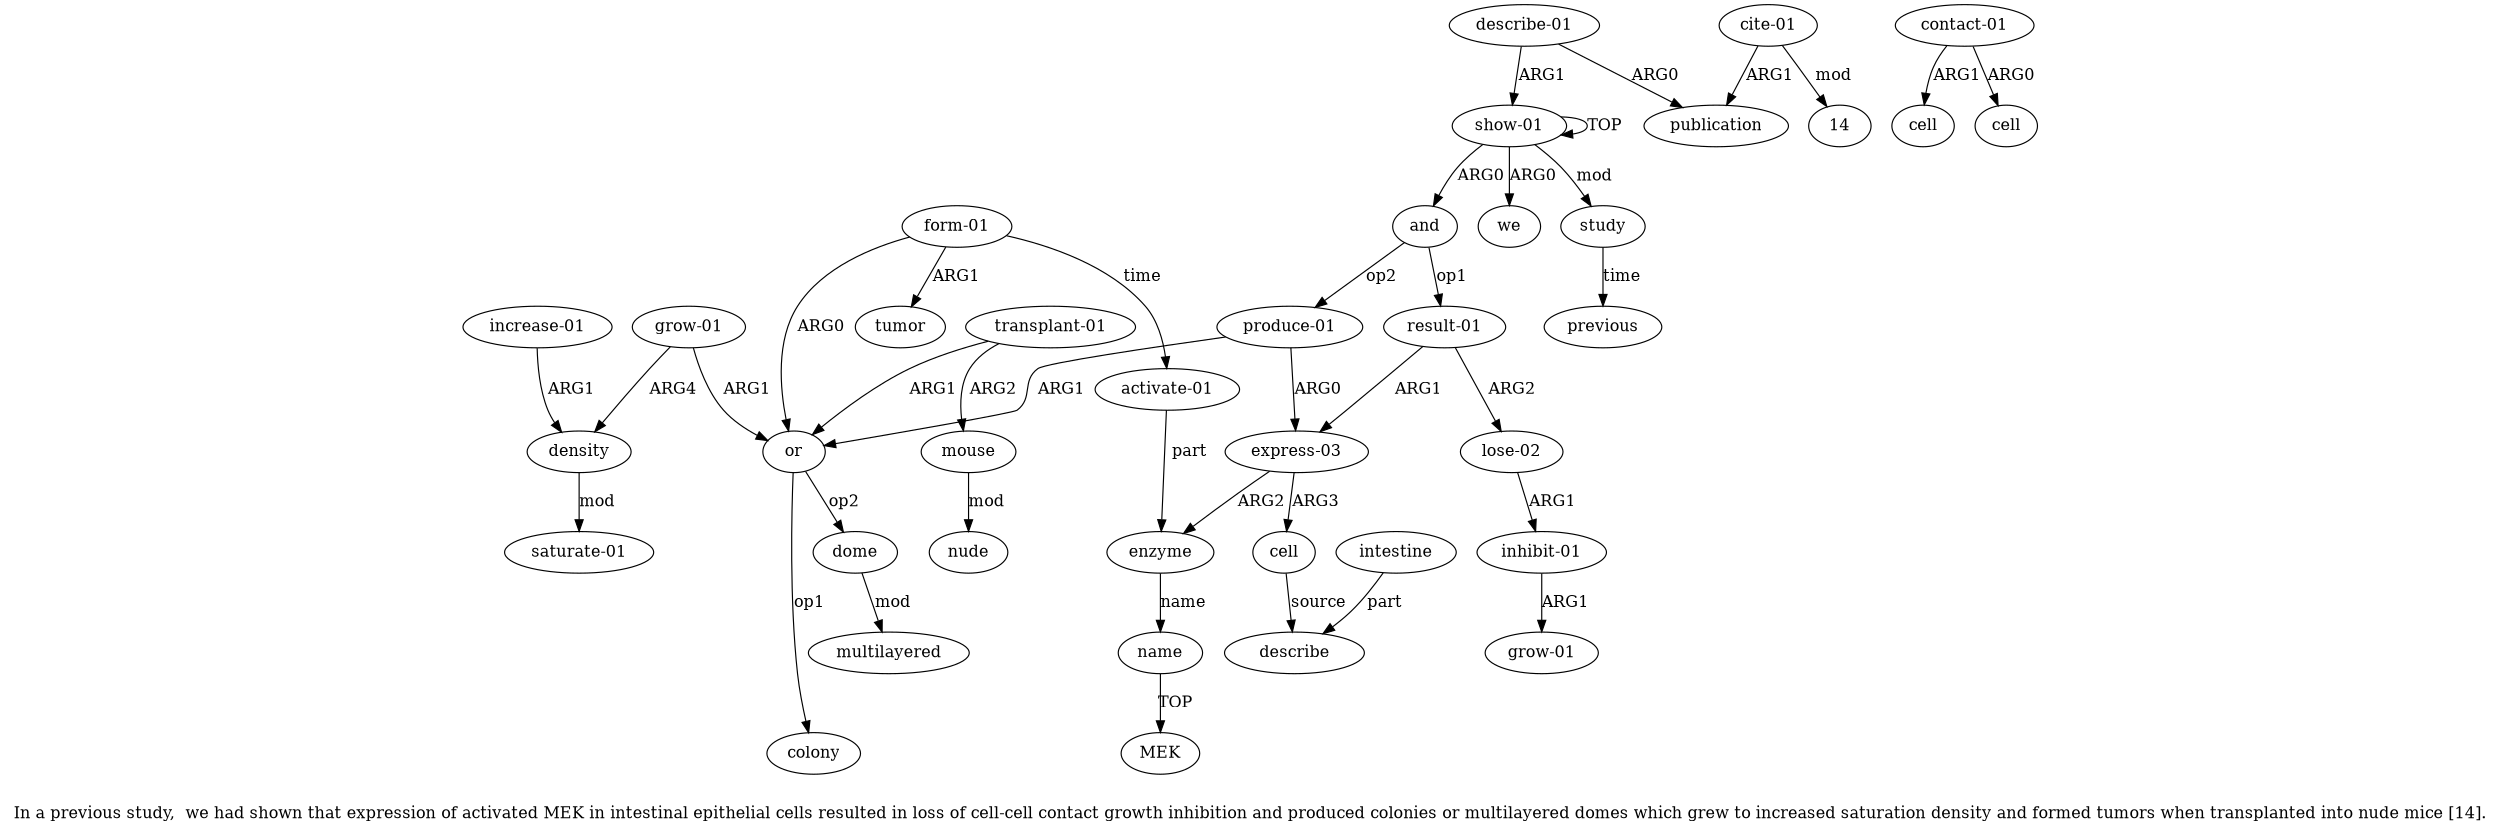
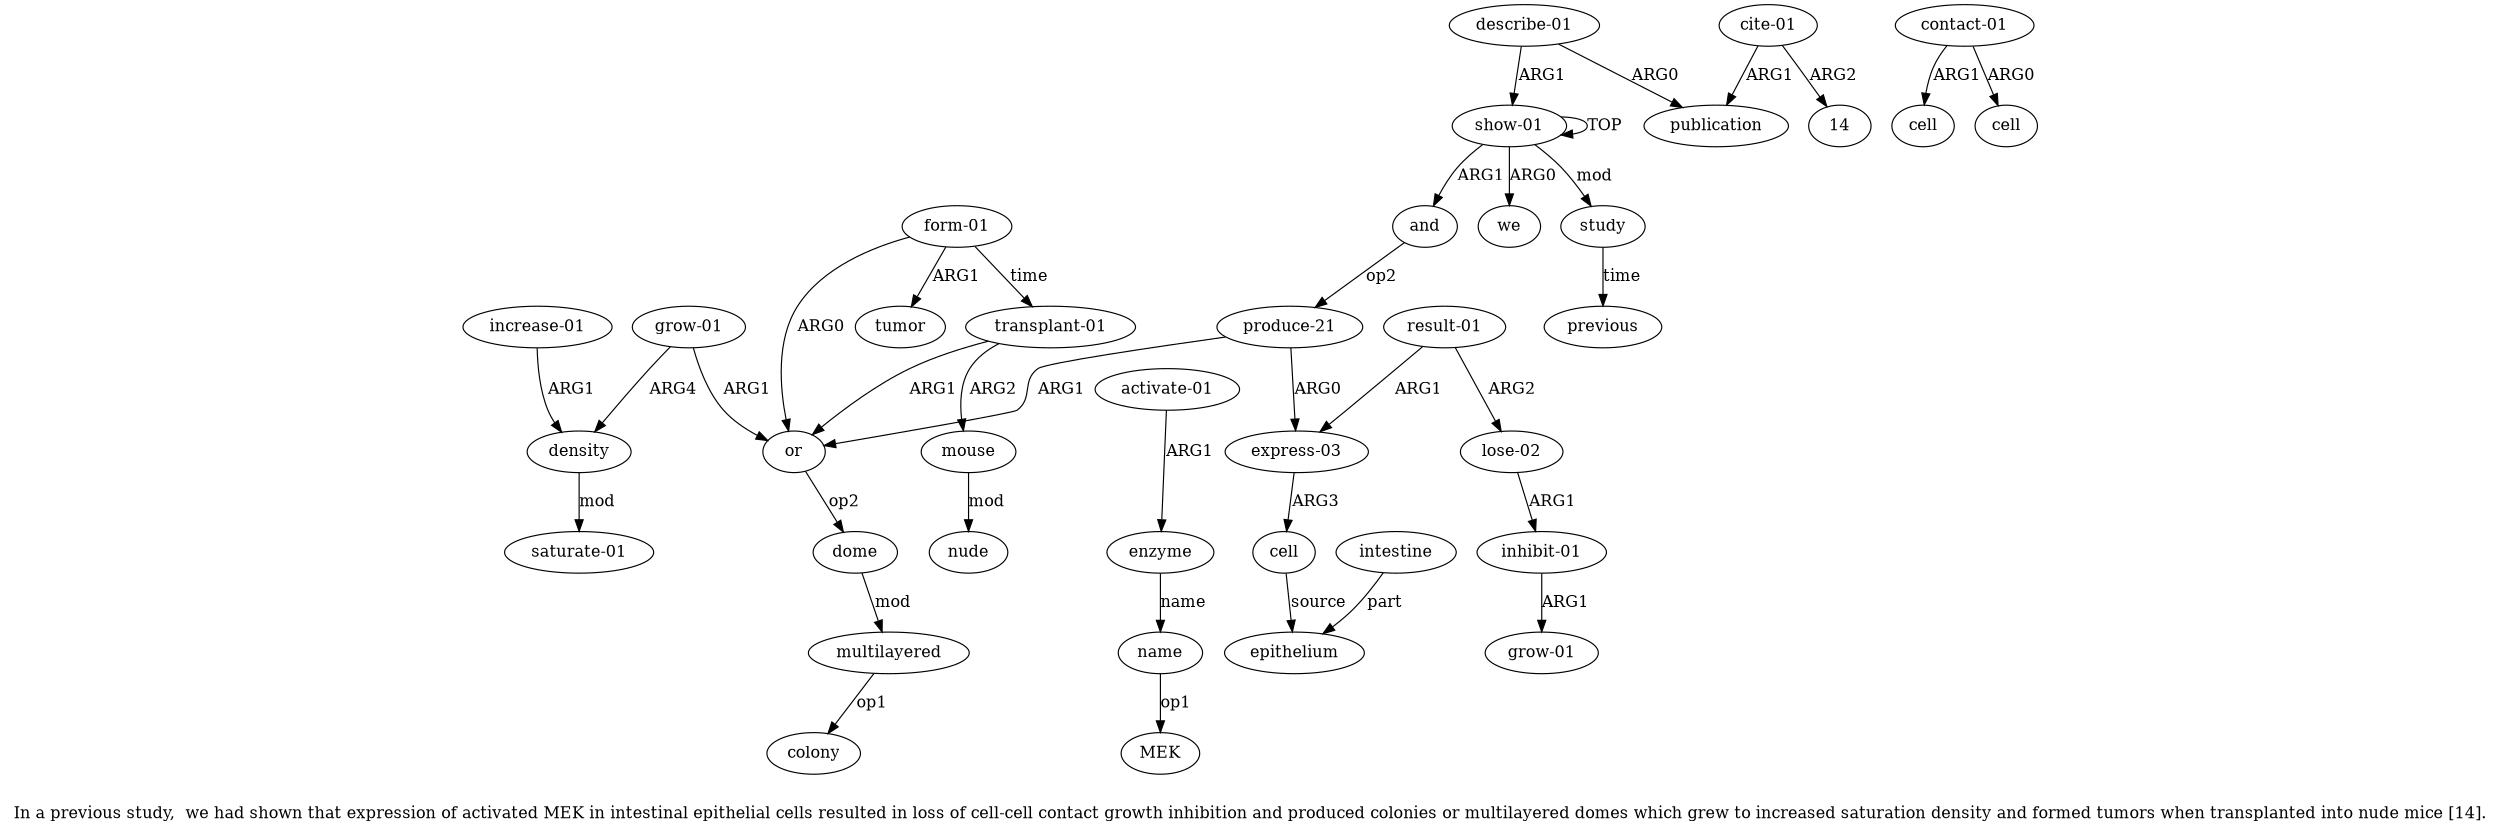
(1834, 76) -> (1834, 76)
(1481, 176) -> (1481, 176)
(1434, 271) -> none
(1106, 274) -> (1000, 272)
(1290, 327) -> (1290, 327)
(1190, 452) -> (1190, 452)
(1231, 498) -> none
(793, 598) -> (855, 699)
(1294, 653) -> (1294, 653)
(1176, 703) -> (1176, 703)
